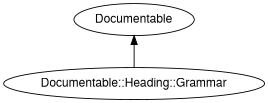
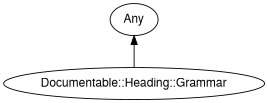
(134, 20) -> (134, 20)
